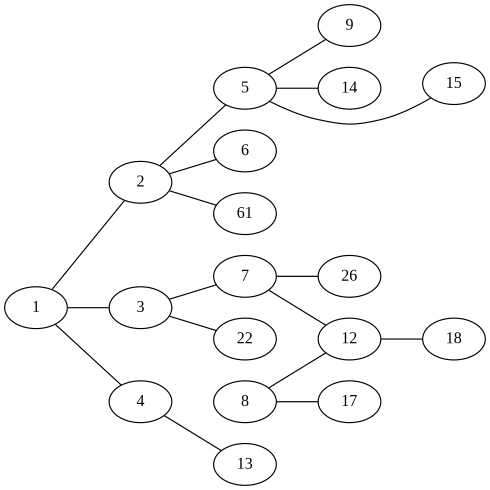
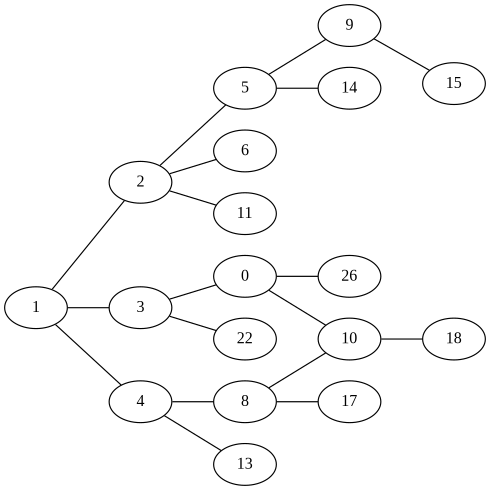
(351, 124) -> (402, 55)
(245, 214) -> (245, 214)
(245, 276) -> (245, 276)
(349, 339) -> (349, 339)
none -> (193, 402)
